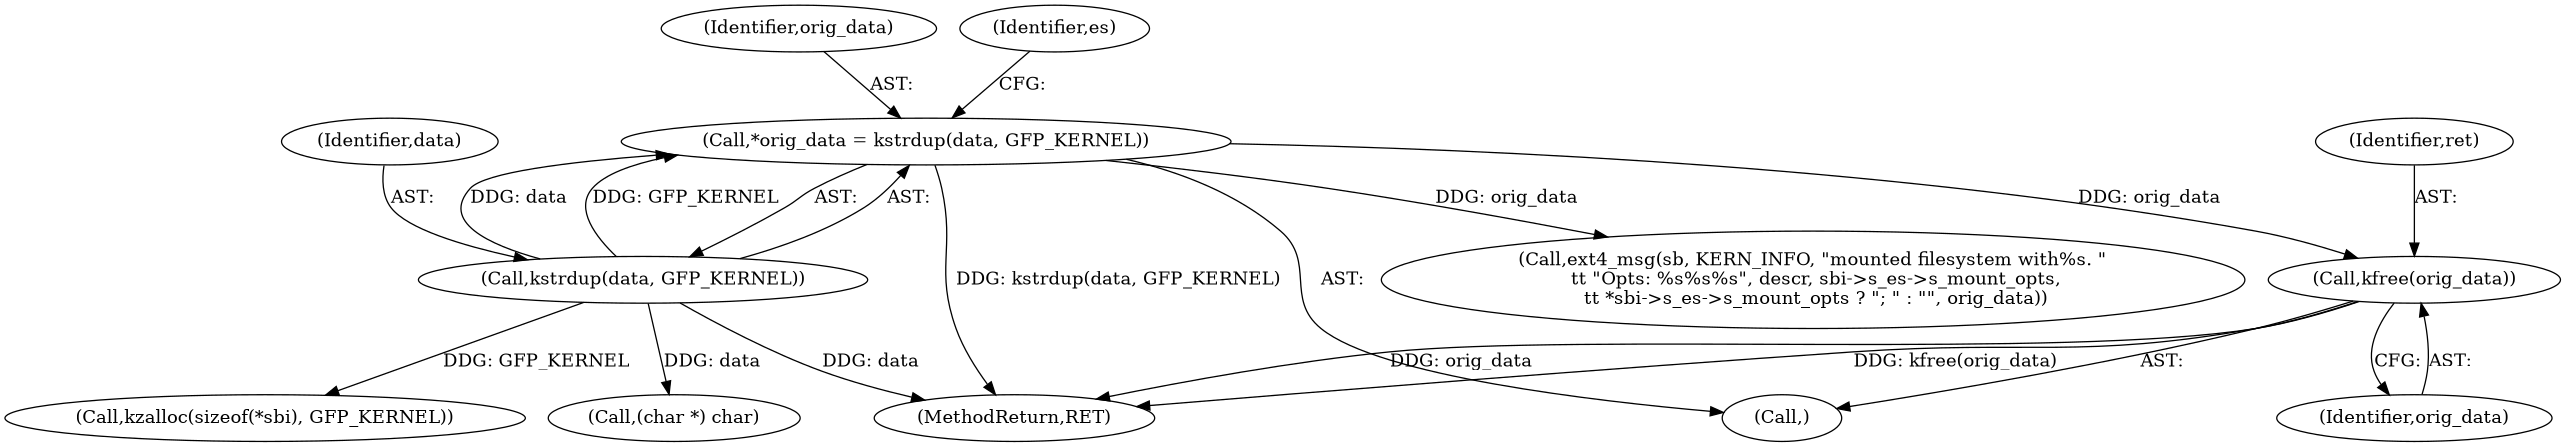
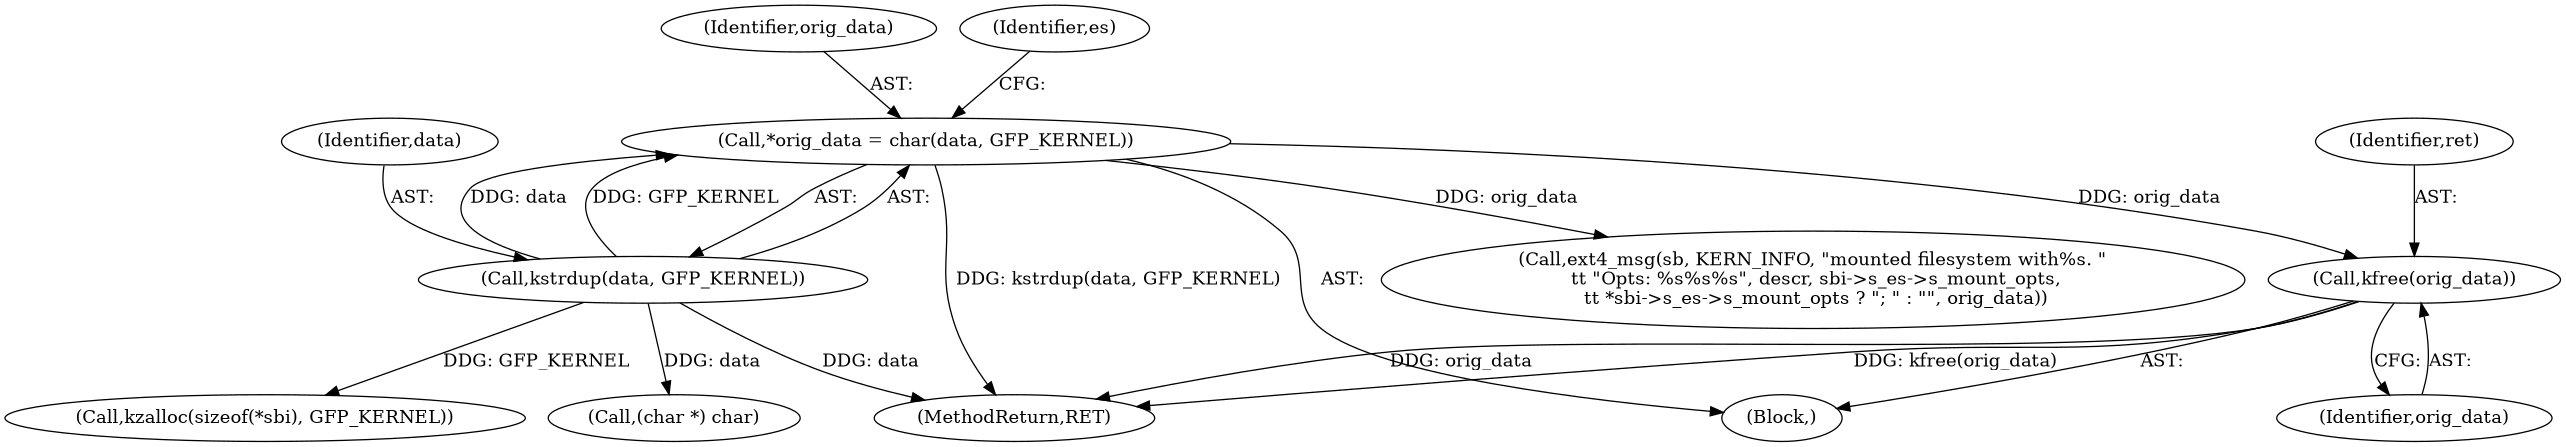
(926, 142) -> (926, 142)
(1782, 418) -> (1782, 418)
